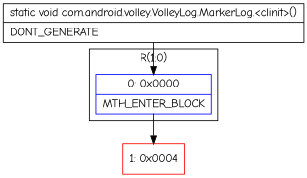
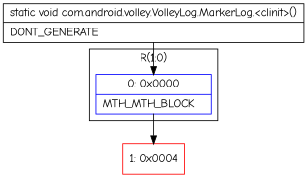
(154, 104) -> (149, 104)
